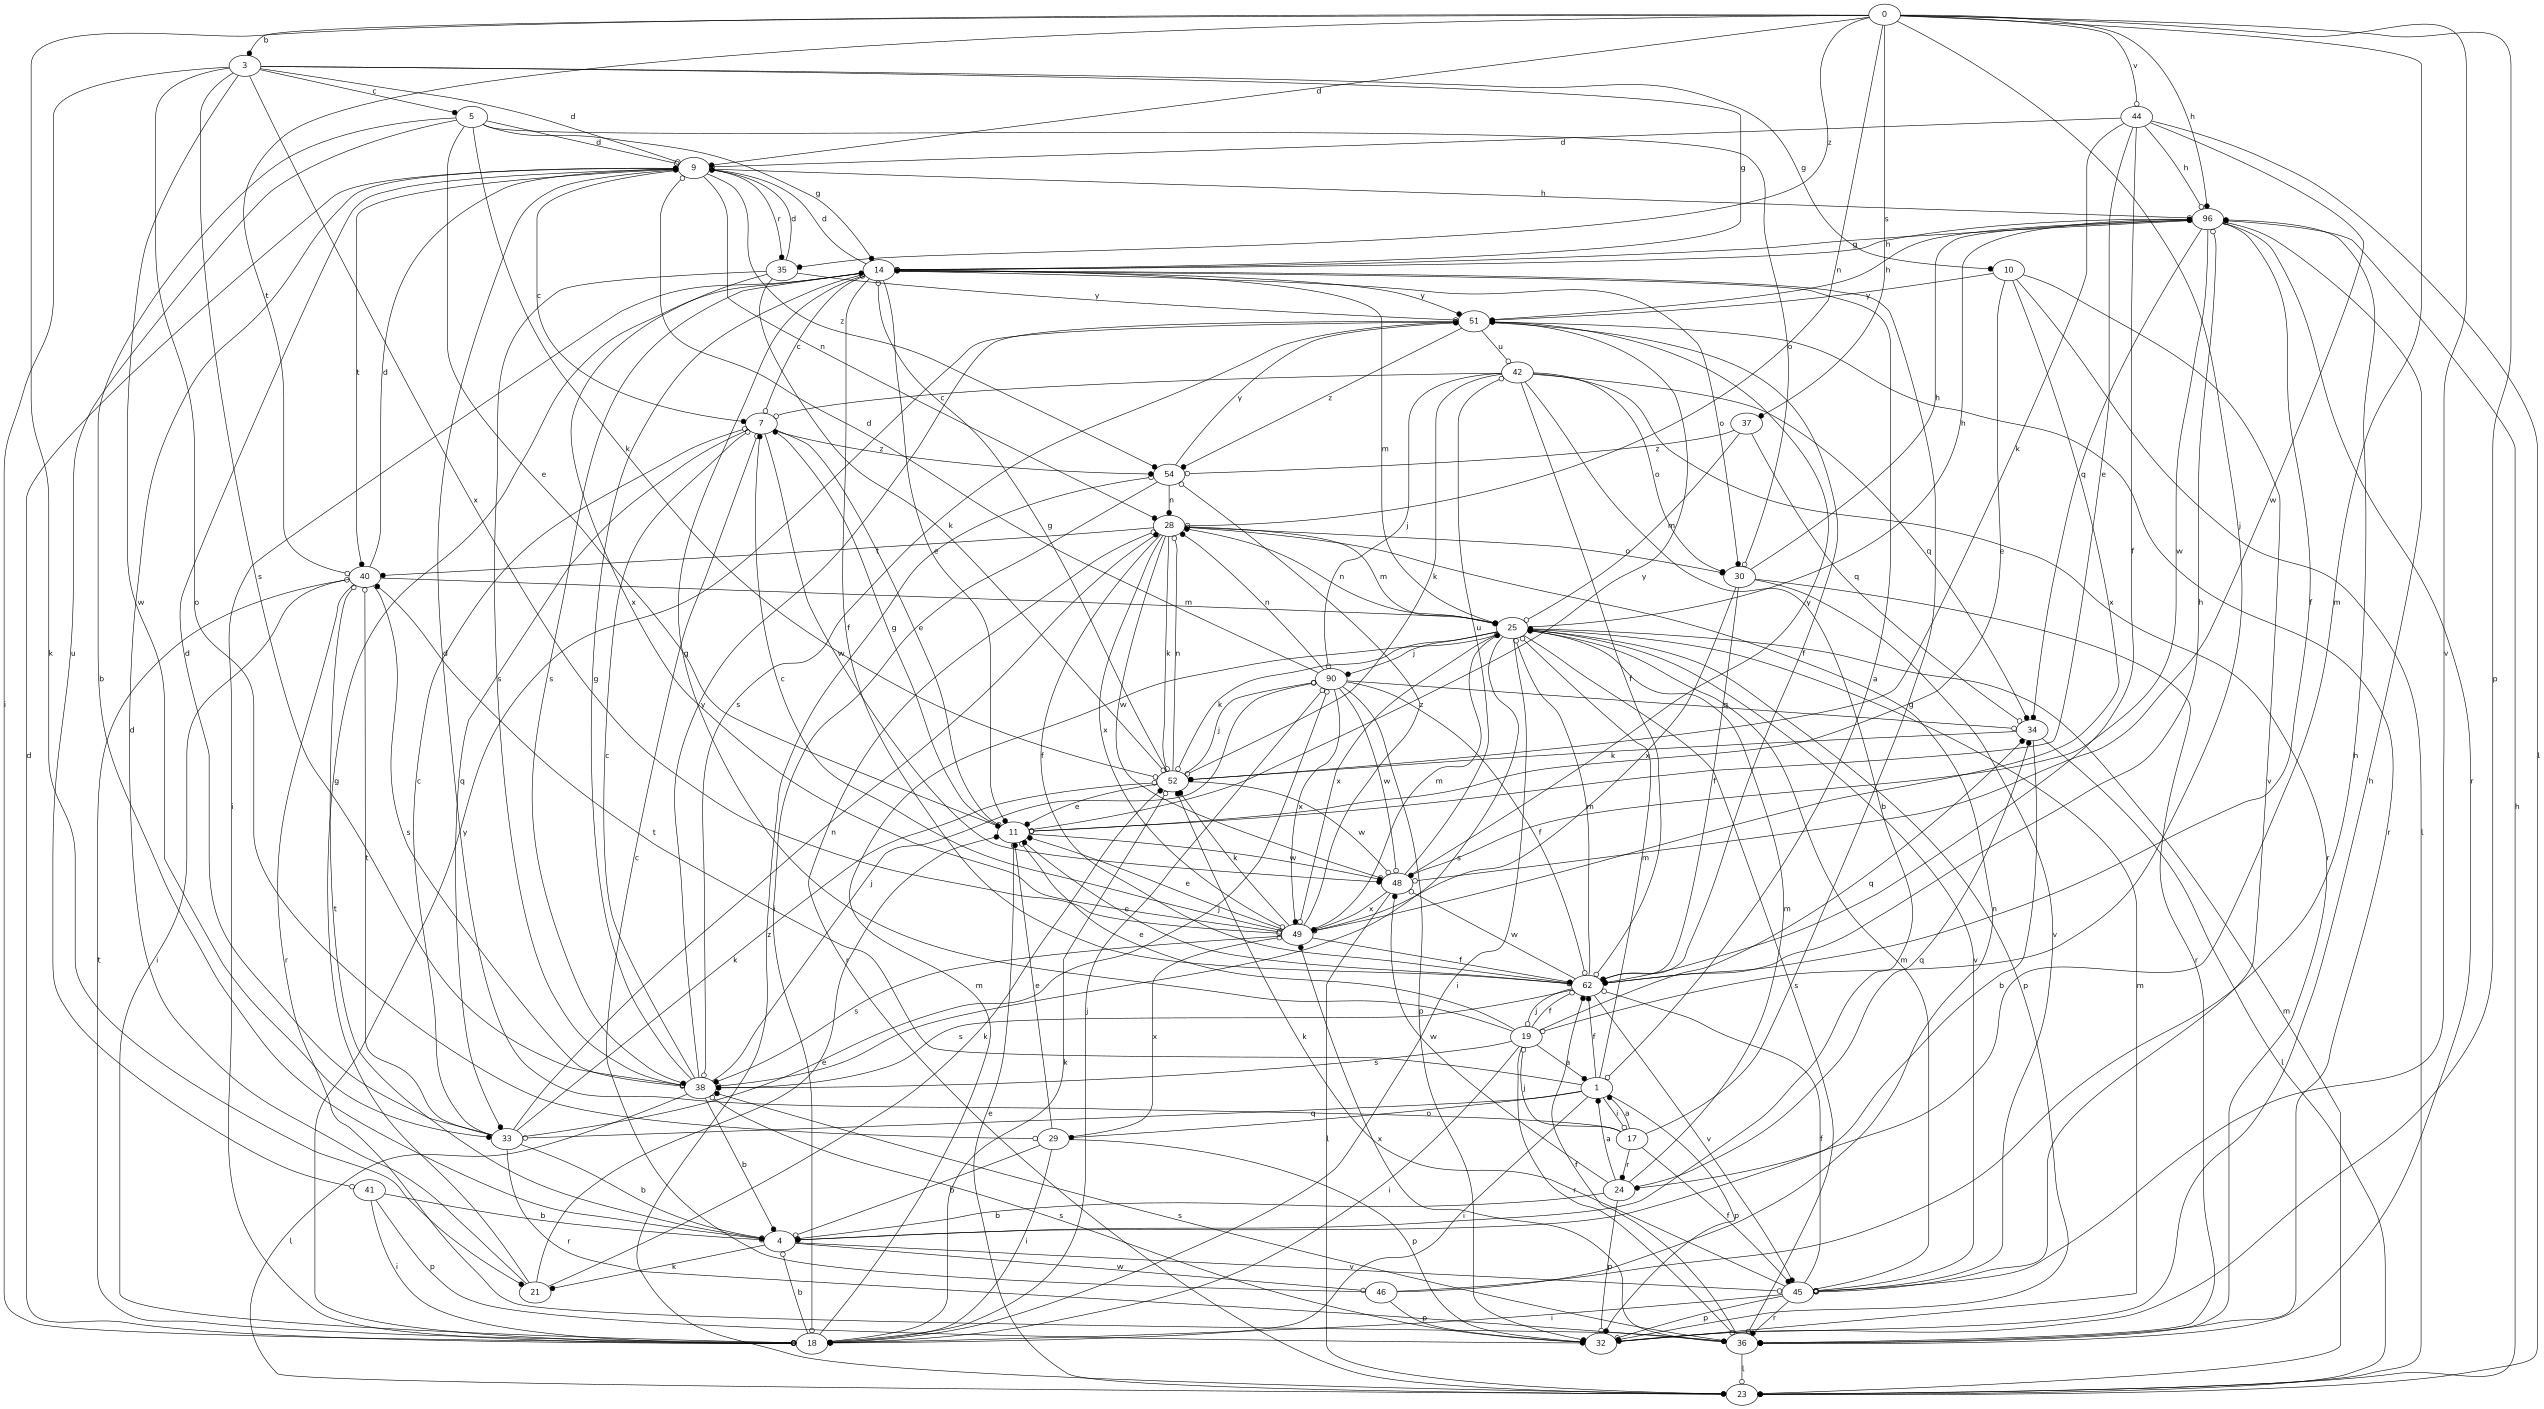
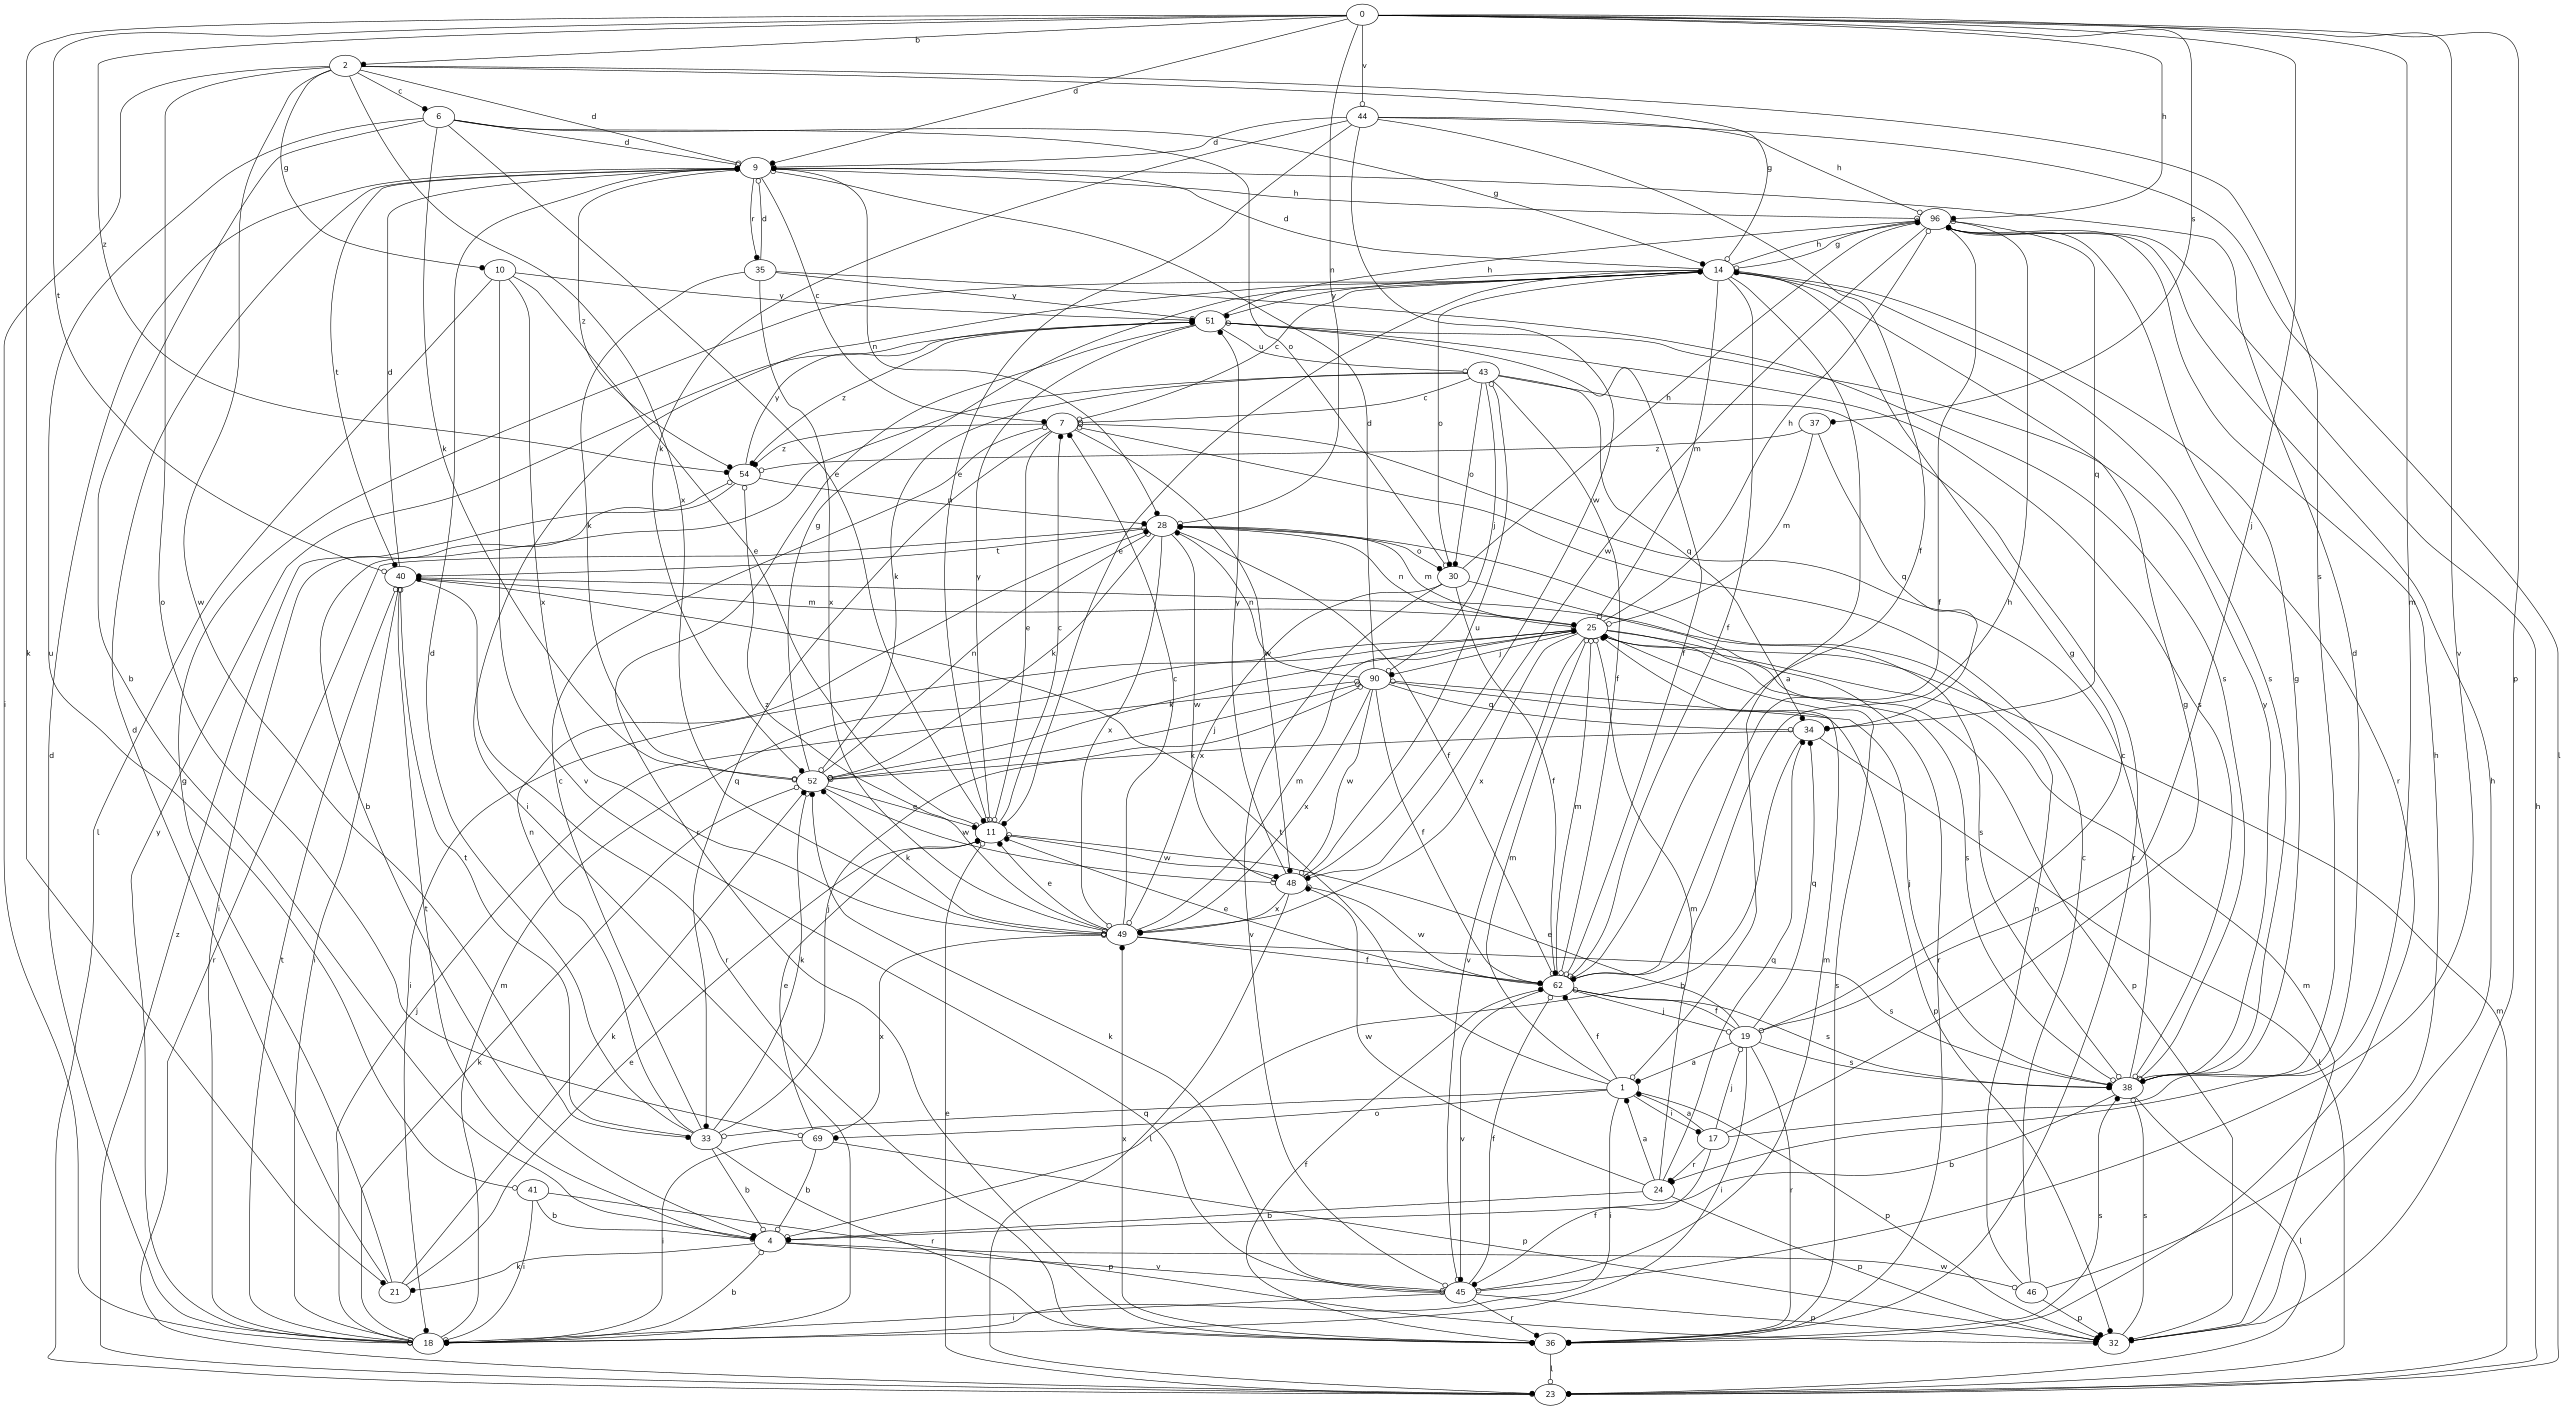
(245, 66) -> (345, 66)
(472, 117) -> (439, 117)
(1404, 238) -> (279, 44)
(1518, 372) -> (1483, 372)
(894, 628) -> (1060, 628)
(1523, 645) -> (978, 494)
(1613, 1112) -> (1663, 1113)
(1053, 1139) -> (818, 1139)
